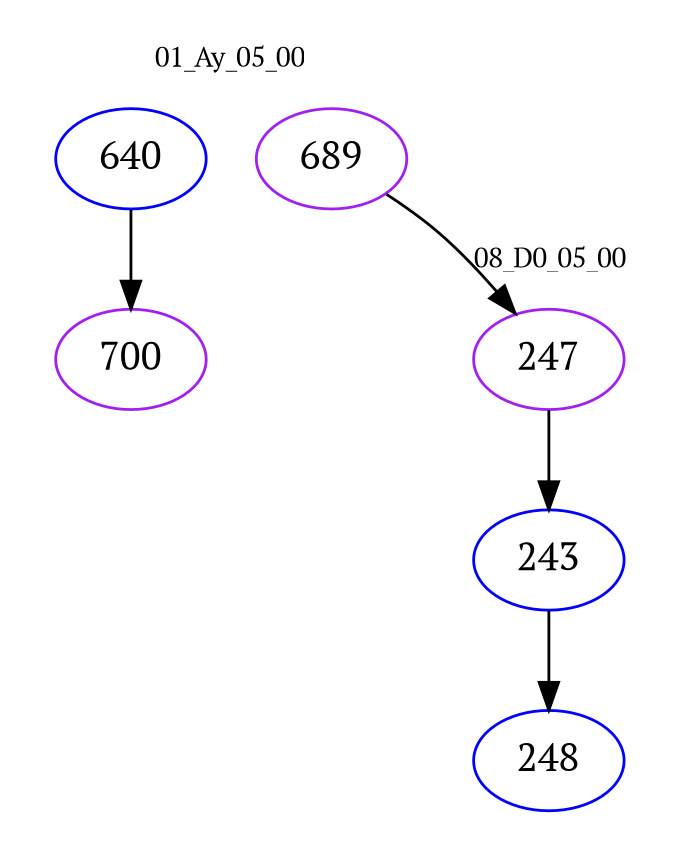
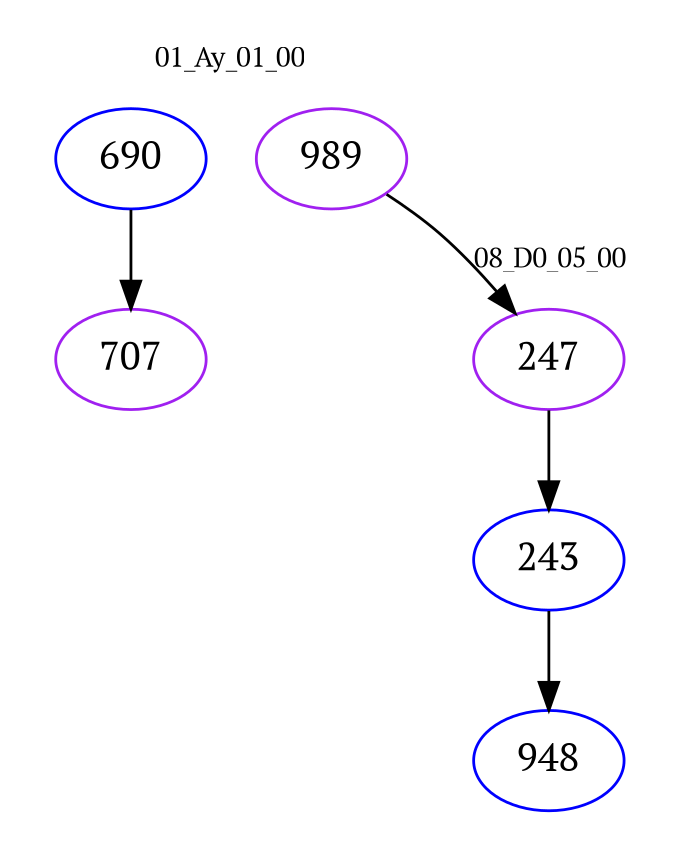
(231, 60) -> (231, 60)
(131, 159) -> (131, 159)
(332, 159) -> (332, 159)
(131, 359) -> (131, 359)
(549, 761) -> (549, 761)
